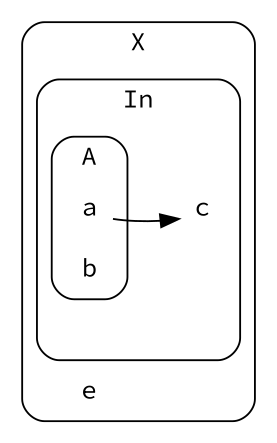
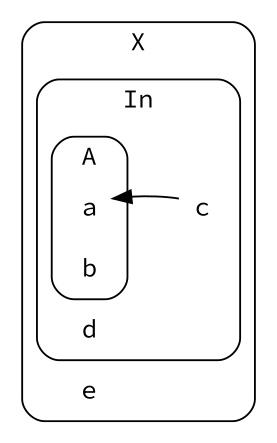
(139, 221) -> (155, 196)
none -> (90, 331)
